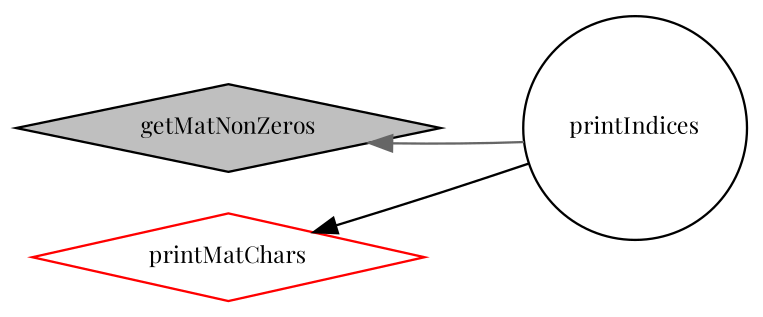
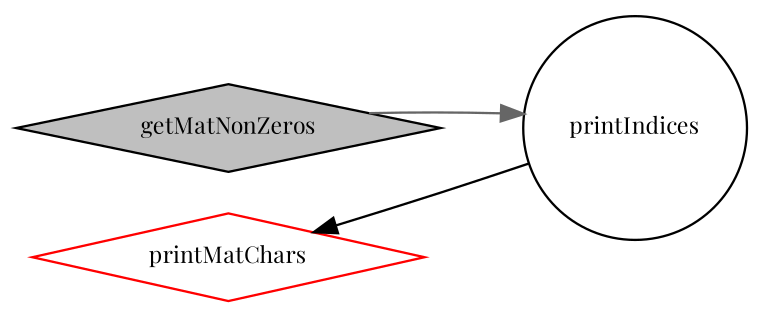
(458, 143) -> (435, 112)
